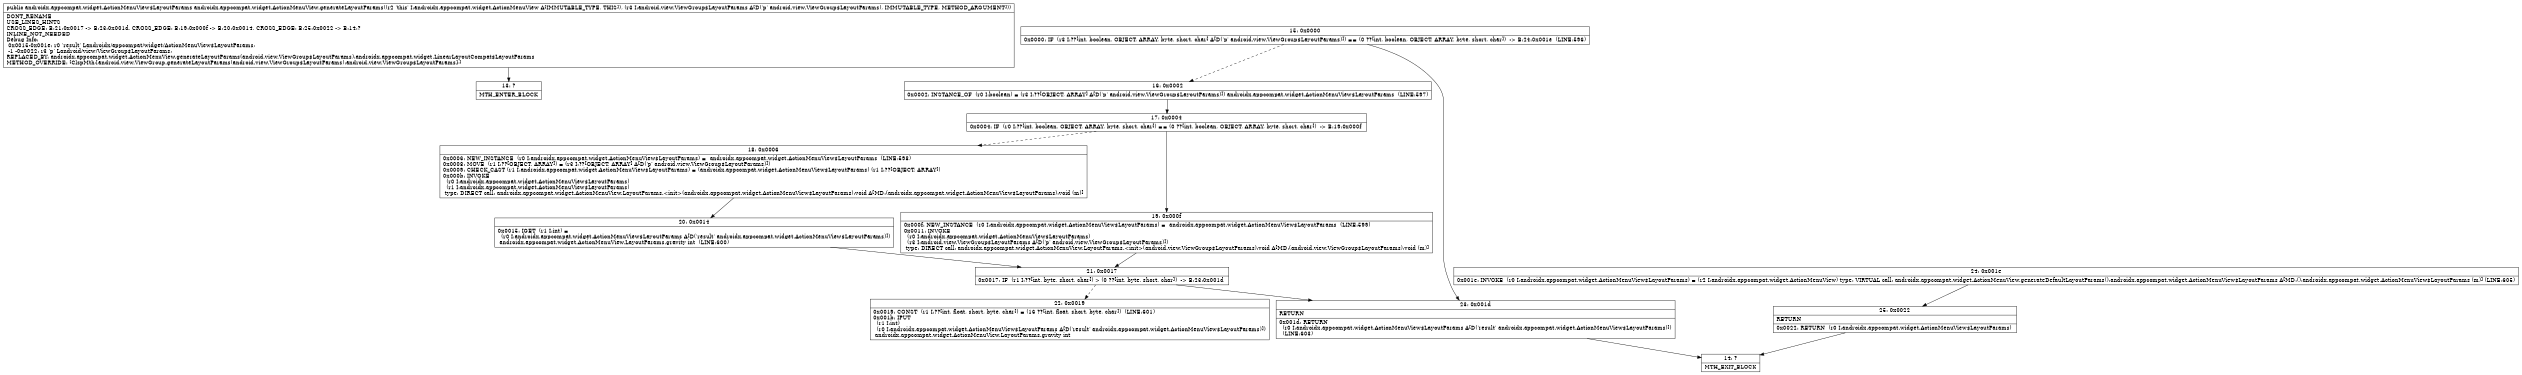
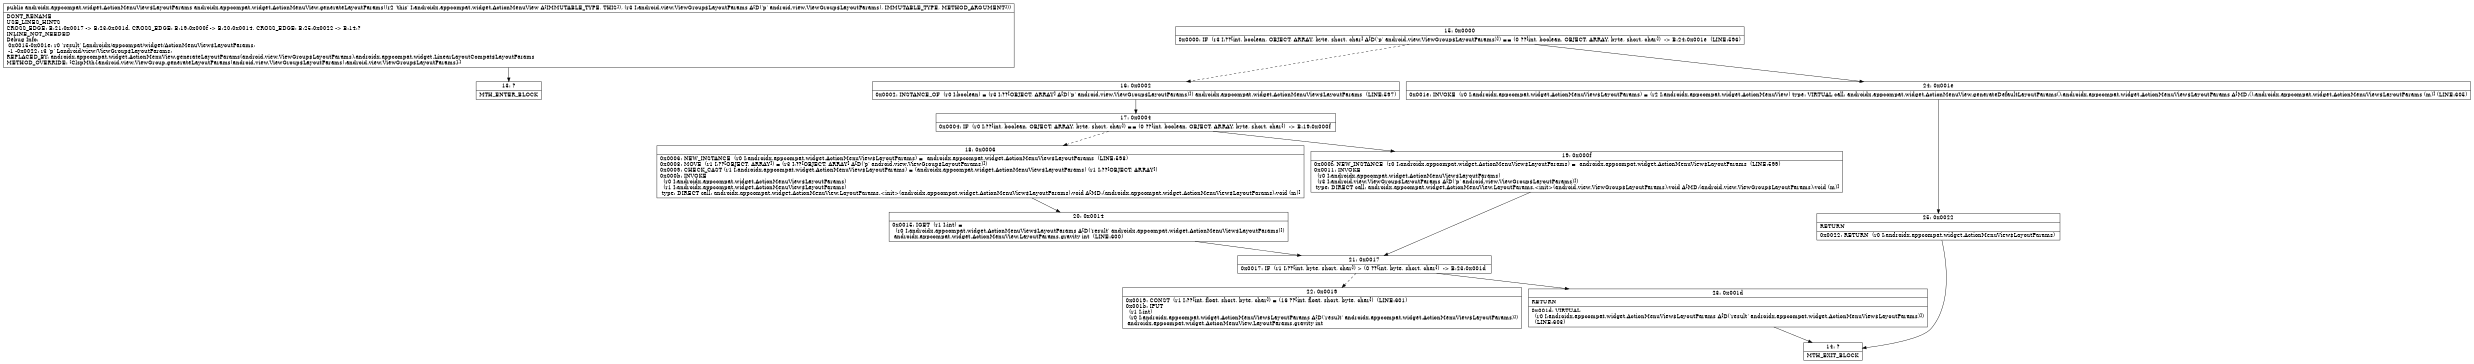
(1443, 150) -> (1697, 63)
(1305, 322) -> (1558, 311)
